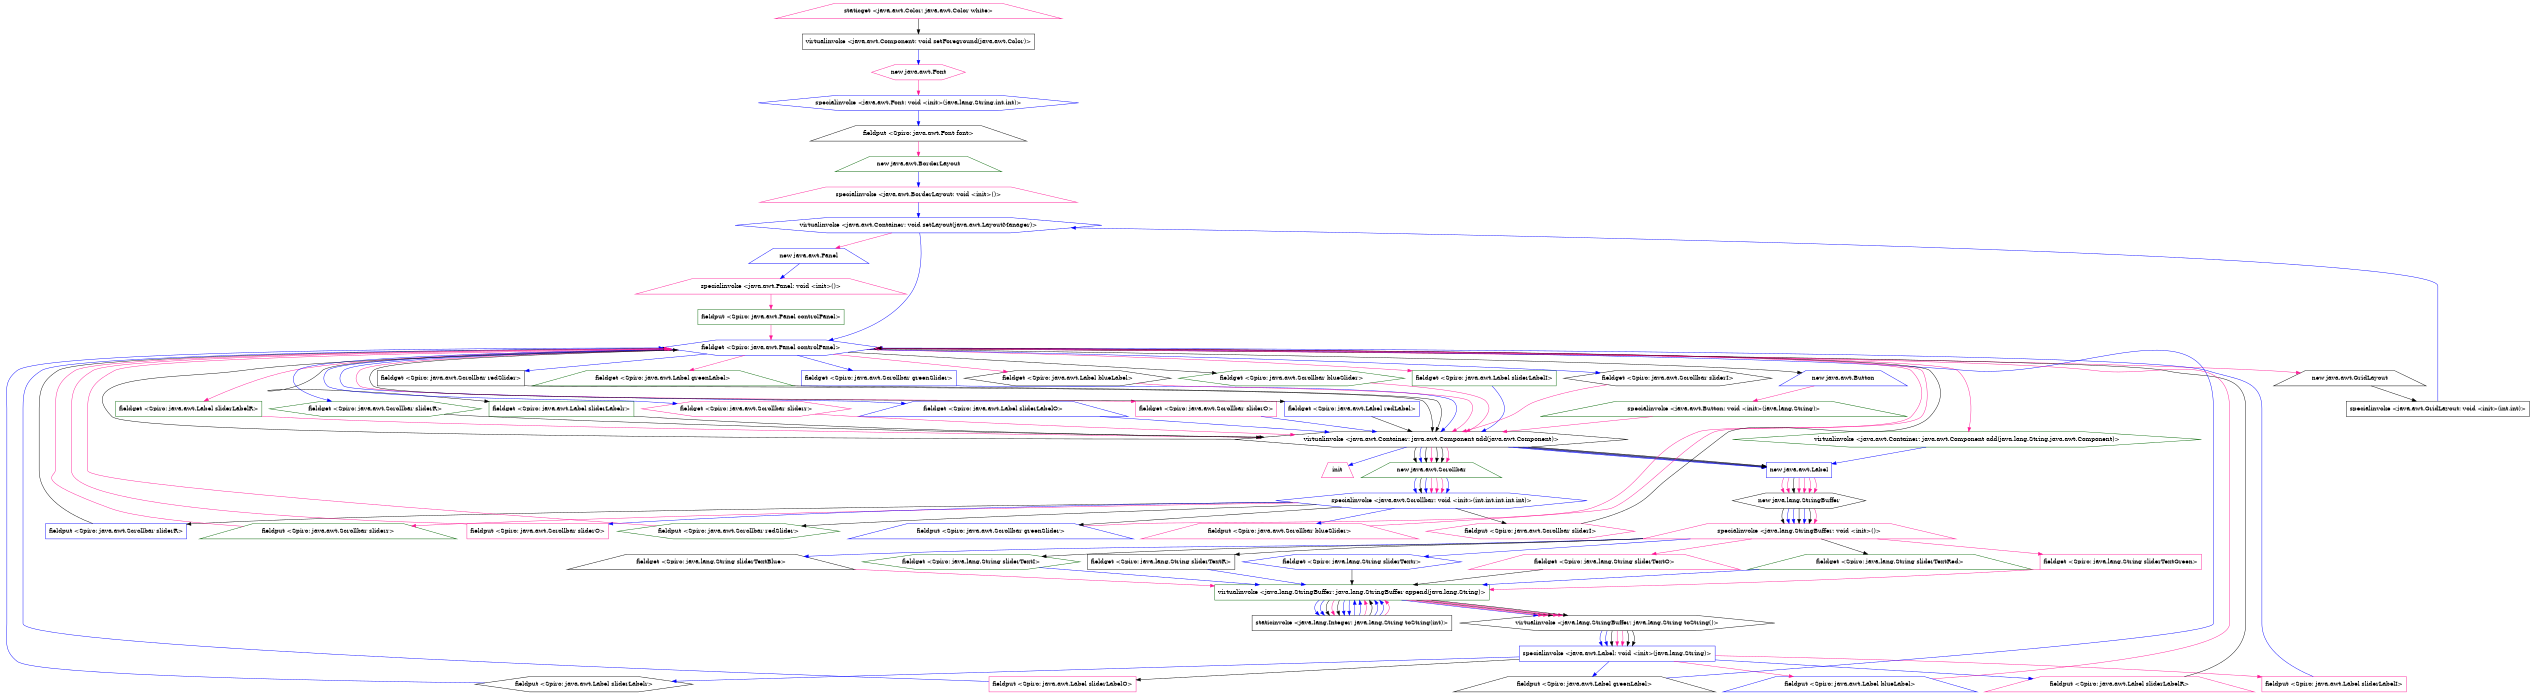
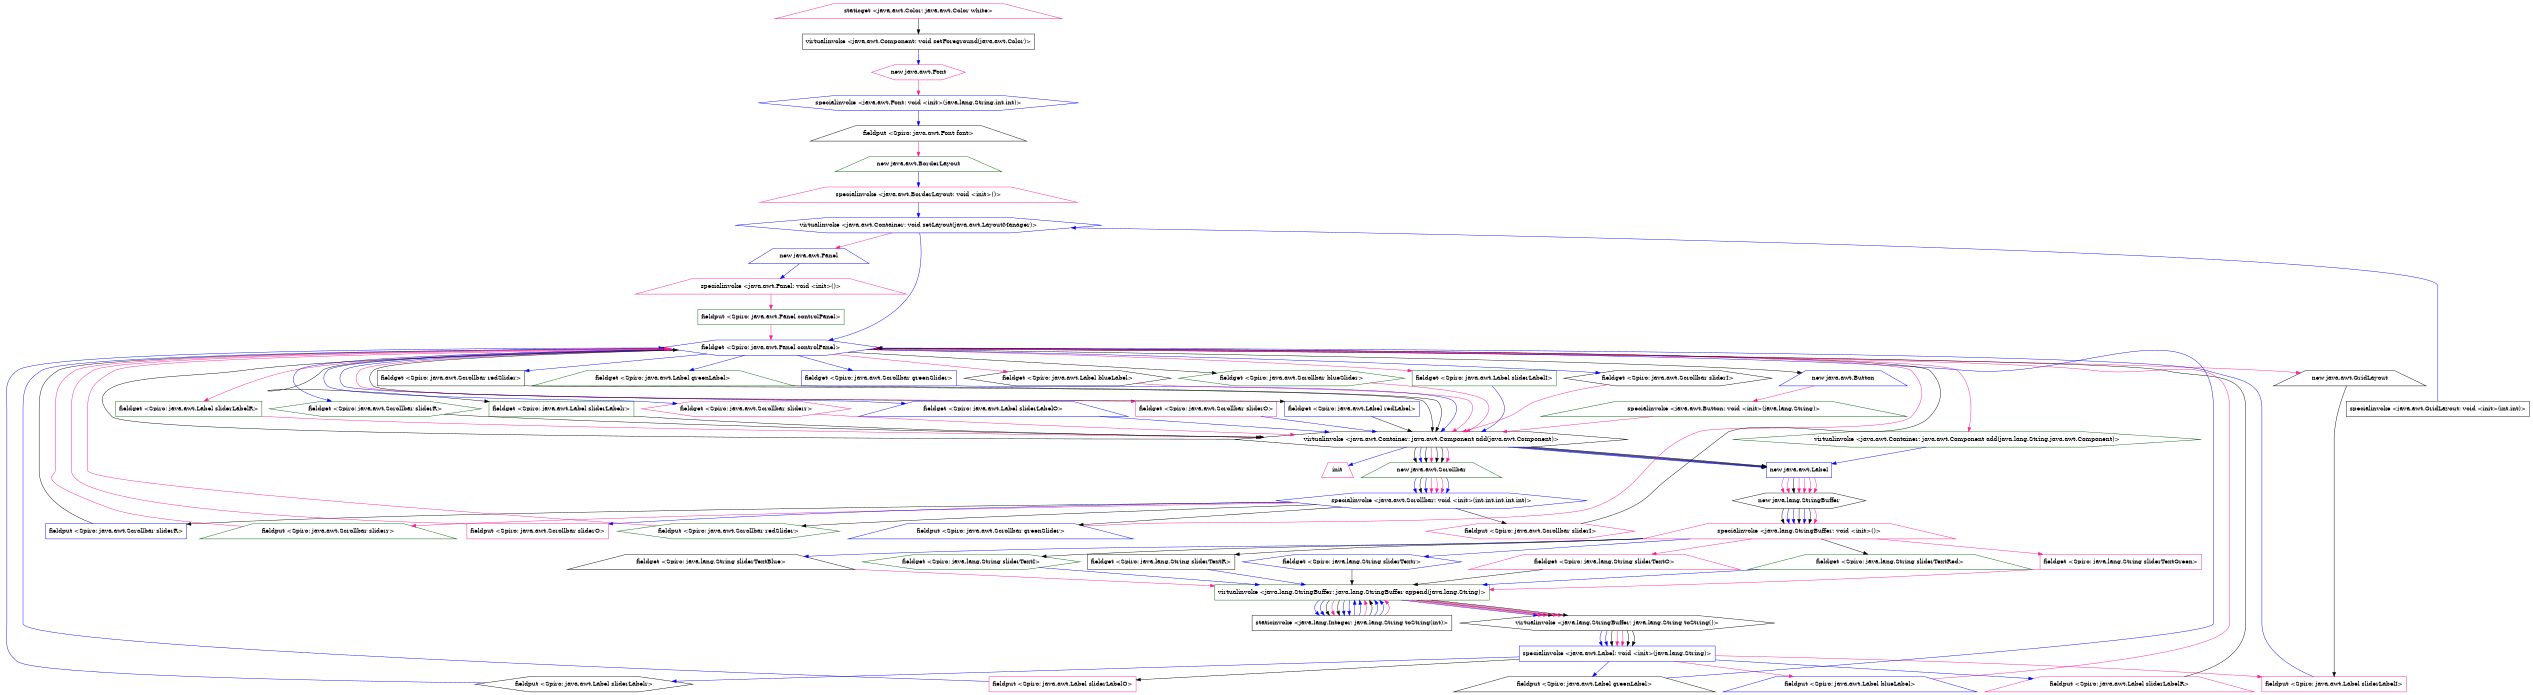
(719, 362) -> (719, 362)
(2392, 393) -> (2334, 528)
(1280, 531) -> none
